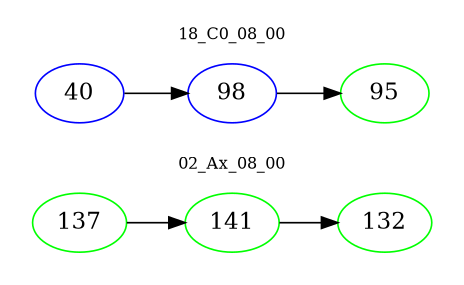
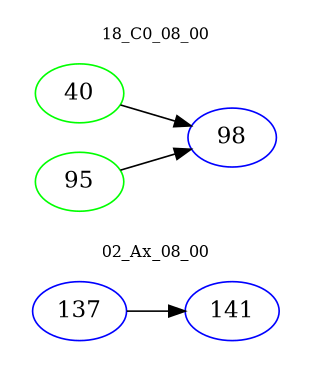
(80, 93) -> (80, 93)
(301, 93) -> (148, 162)
(80, 223) -> (80, 311)
(232, 223) -> (232, 311)
(385, 223) -> none
